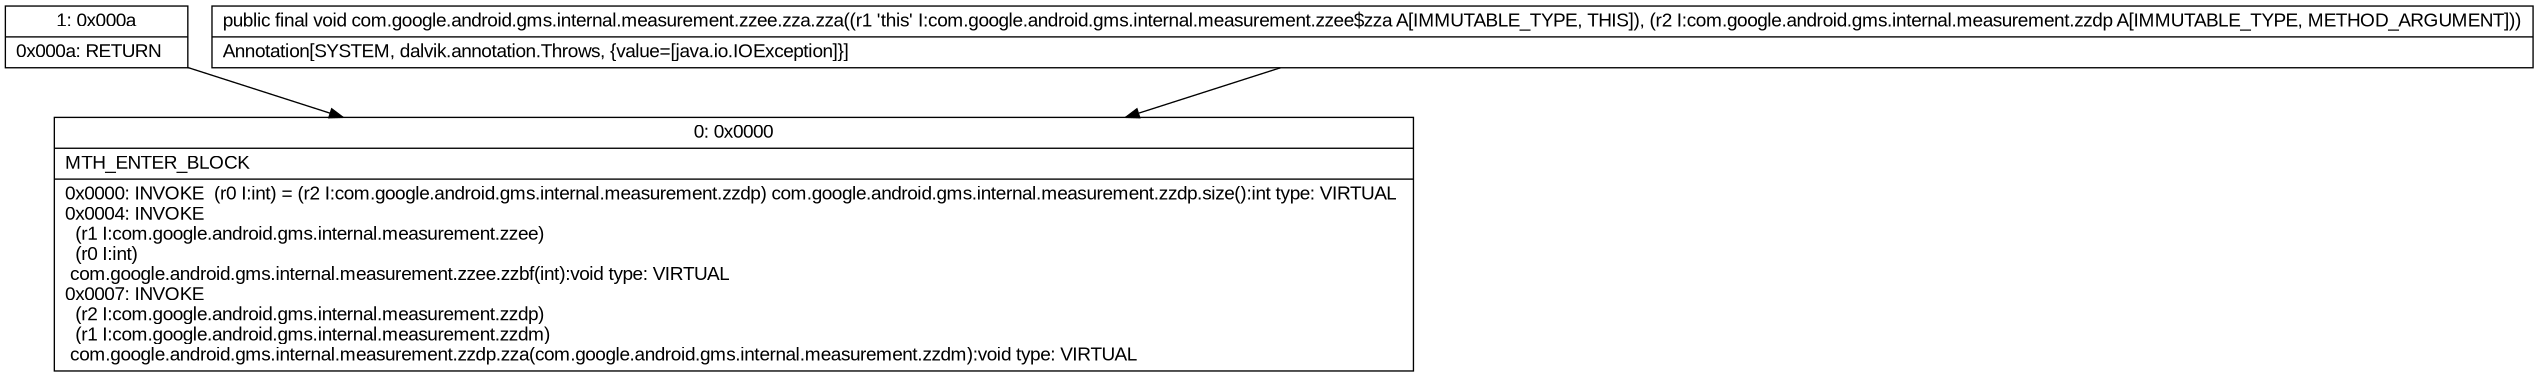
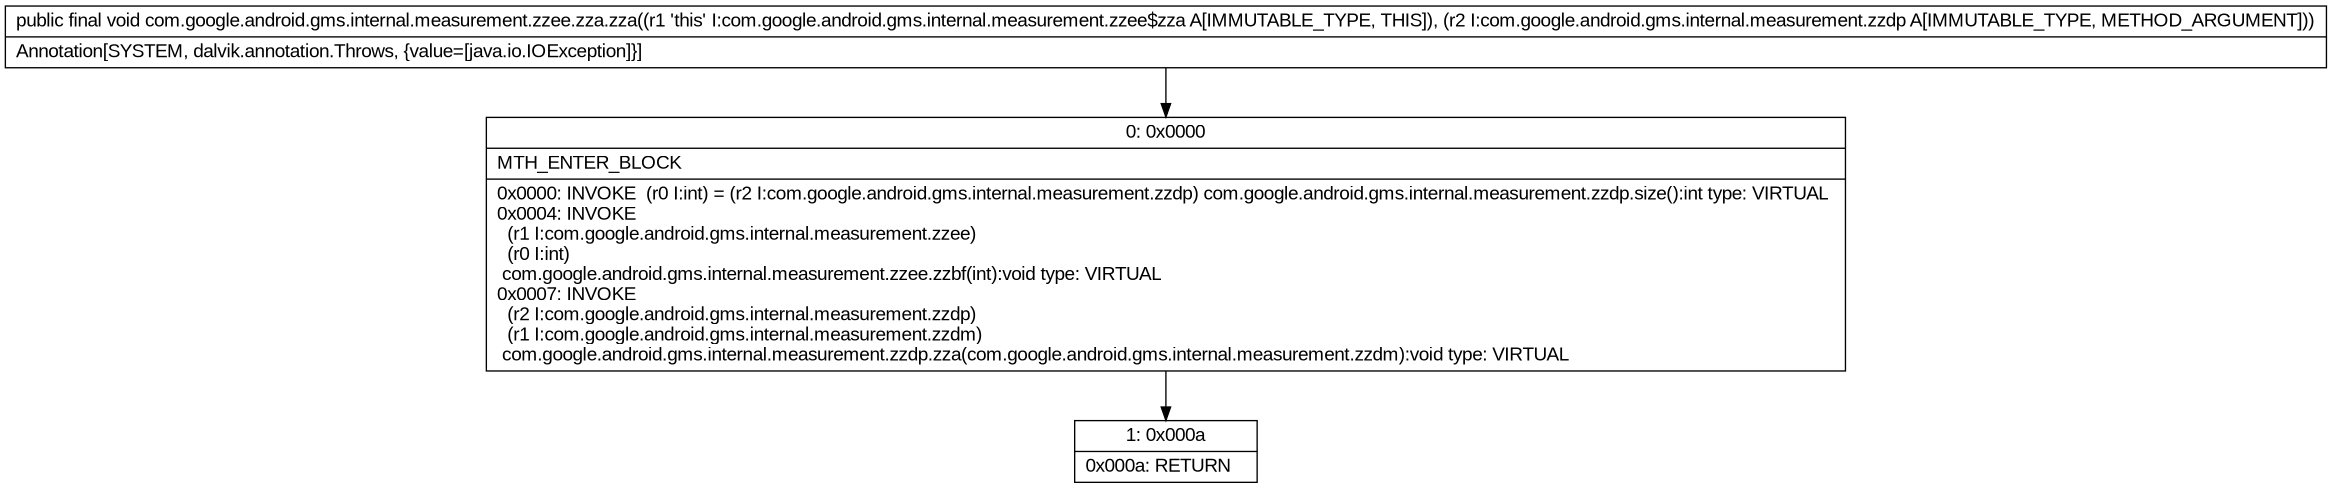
(259, 90) -> (1166, 389)
